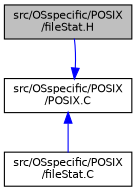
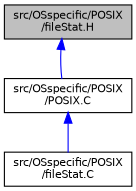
(75, 53) -> (61, 64)
